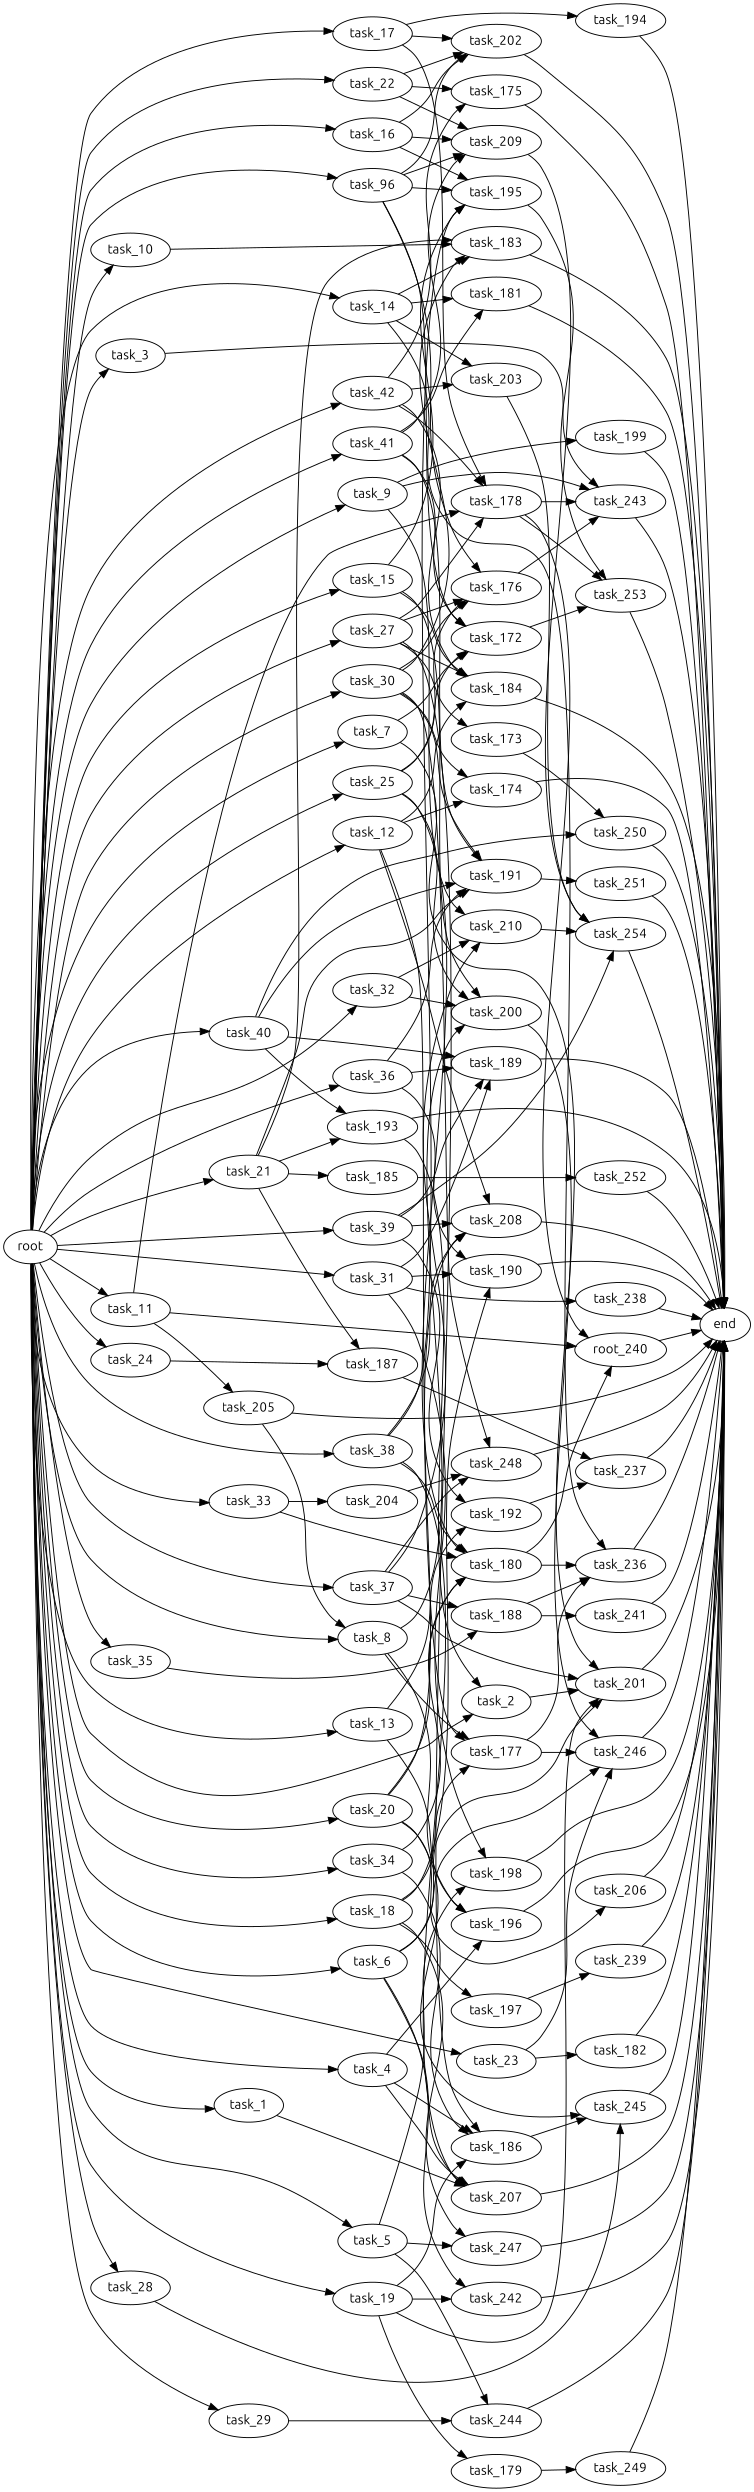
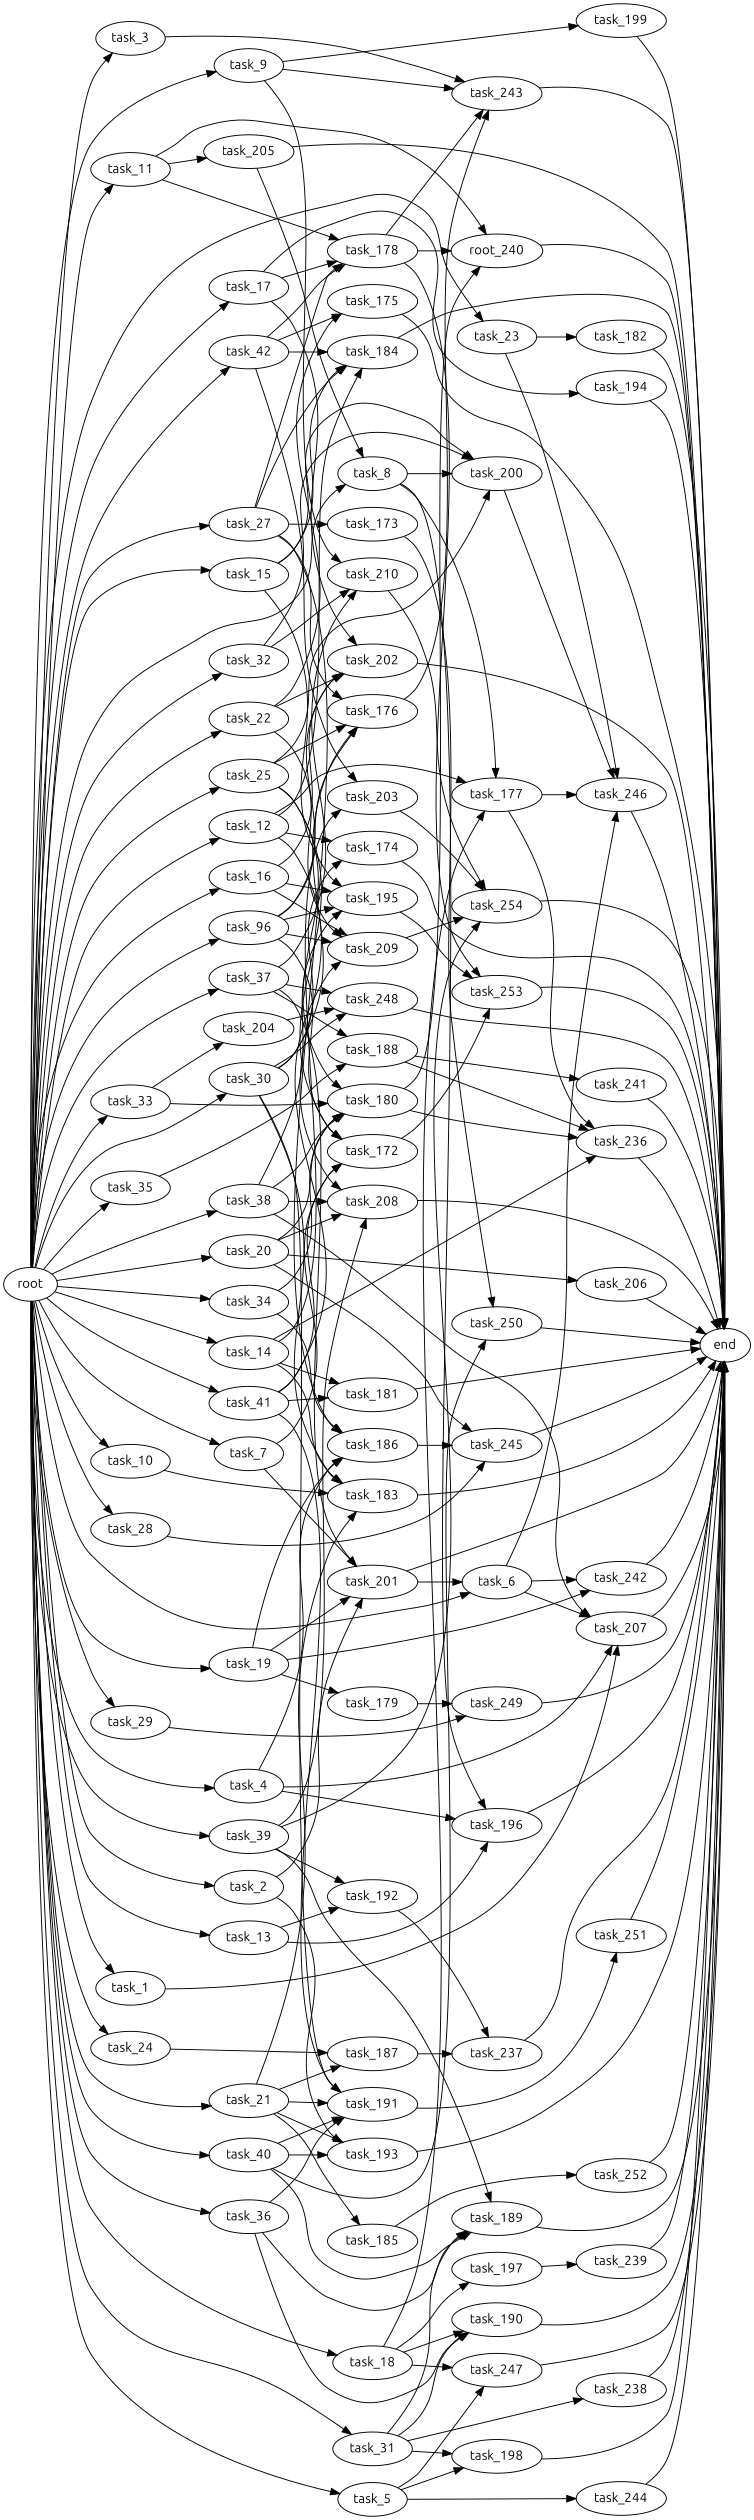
(442, 1409) -> (308, 2040)
(466, 1804) -> (435, 1582)
(365, 2421) -> (306, 1736)
